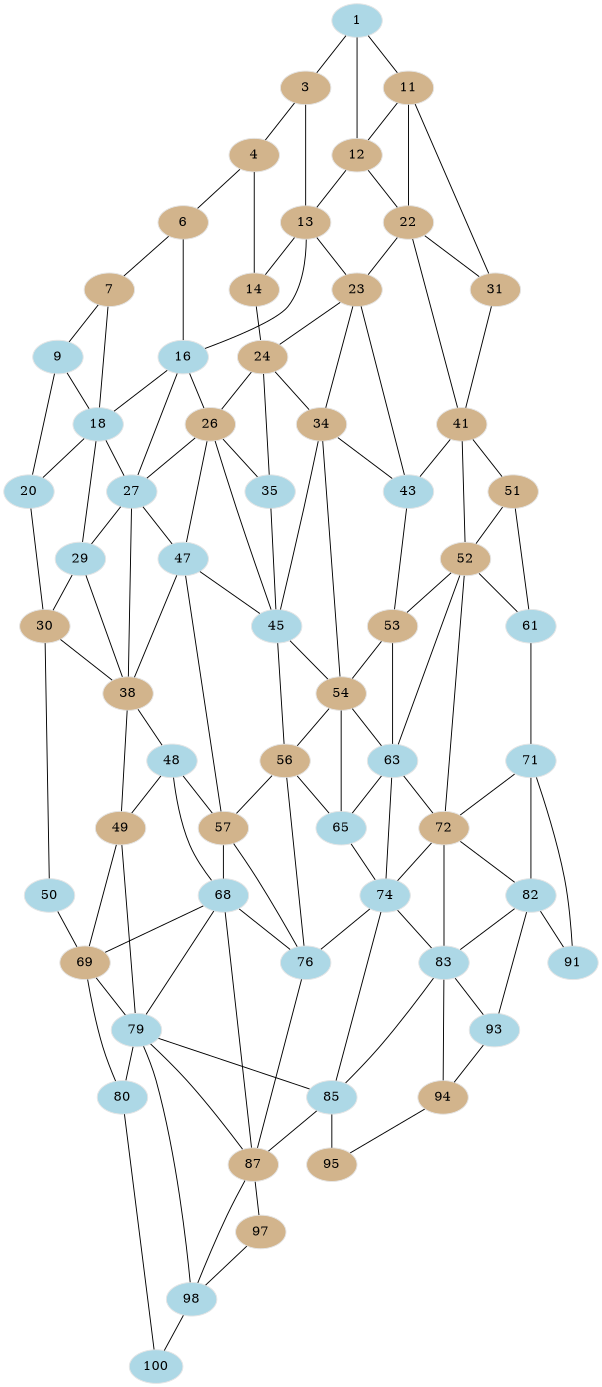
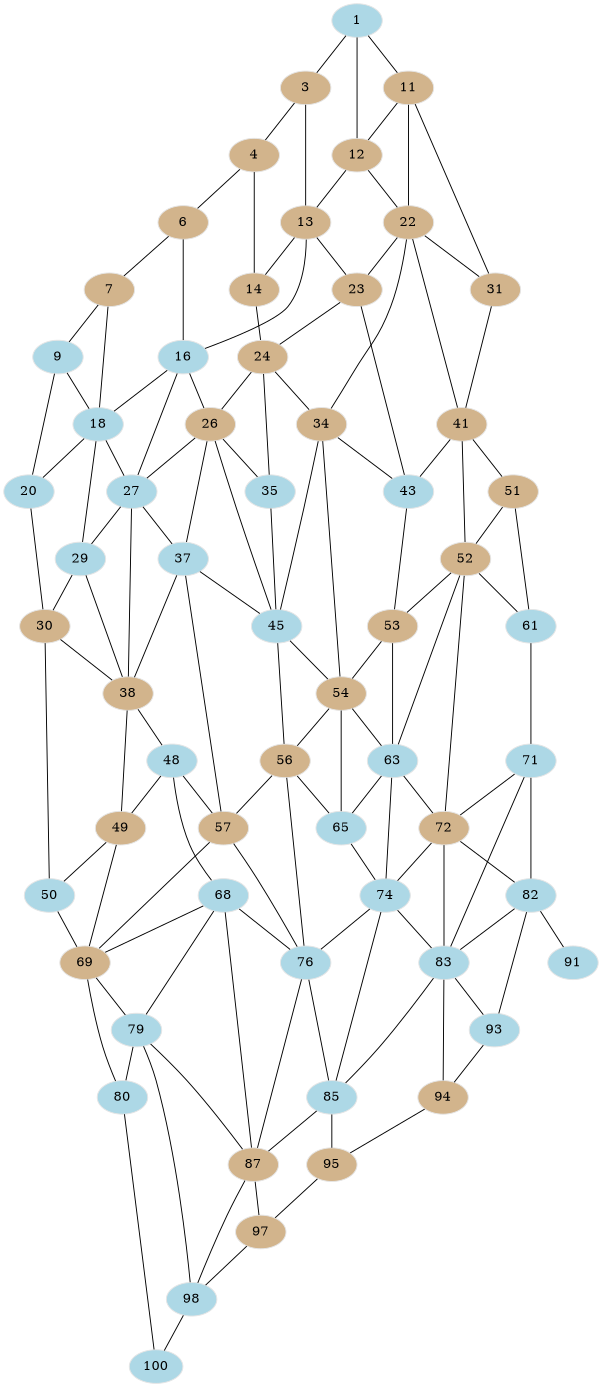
(339, 357) -> (381, 329)
(183, 559) -> (183, 559)
(561, 860) -> (491, 853)
(223, 862) -> (154, 895)
(129, 929) -> (85, 862)
(234, 1064) -> (319, 1030)
none -> (296, 1198)
